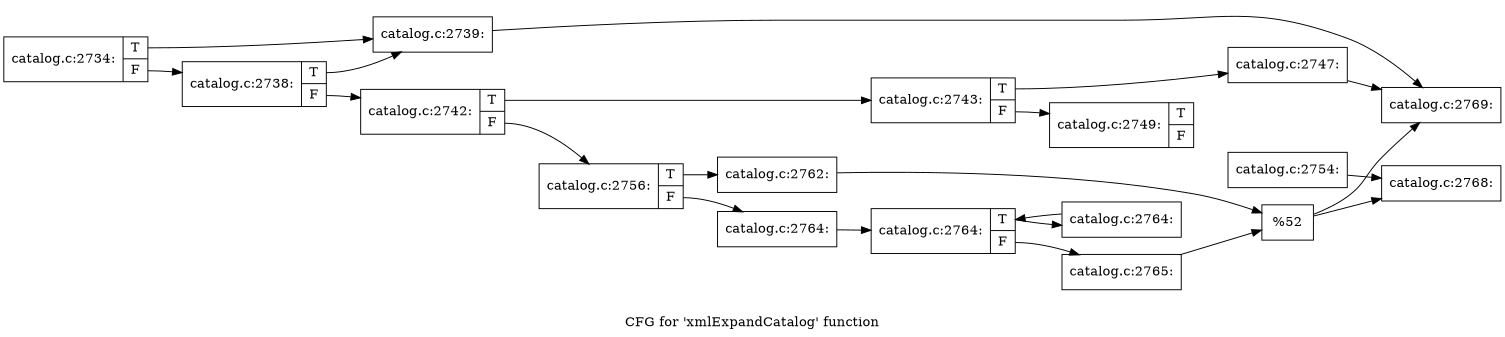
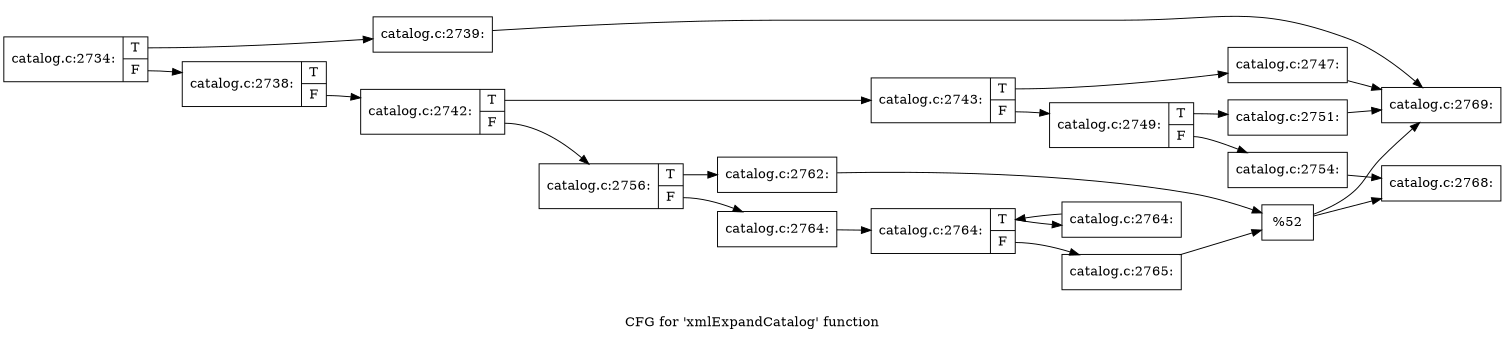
(360, 68) -> none
none -> (1288, 118)
none -> (1216, 141)
